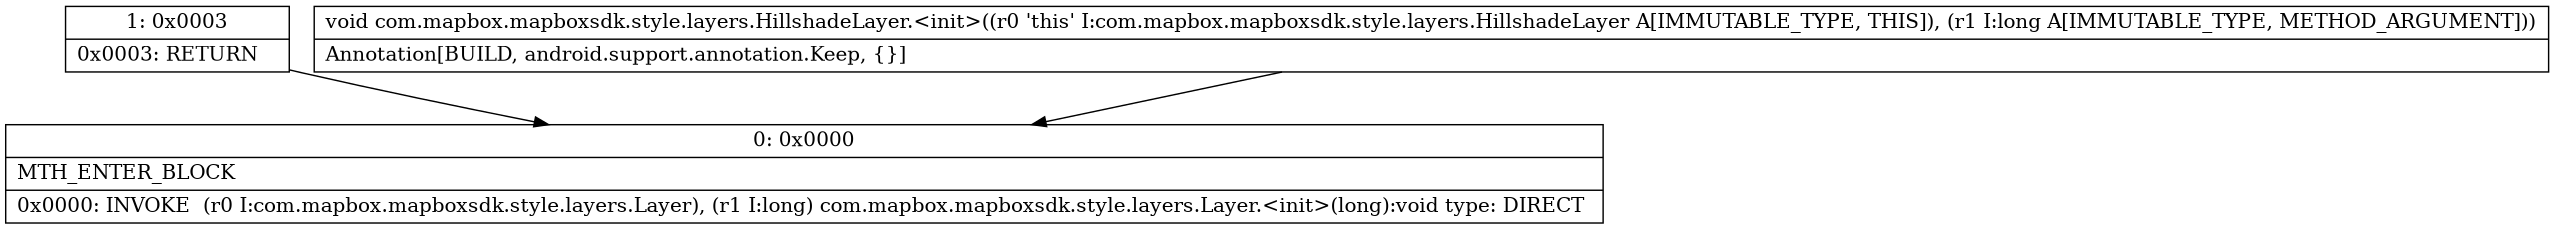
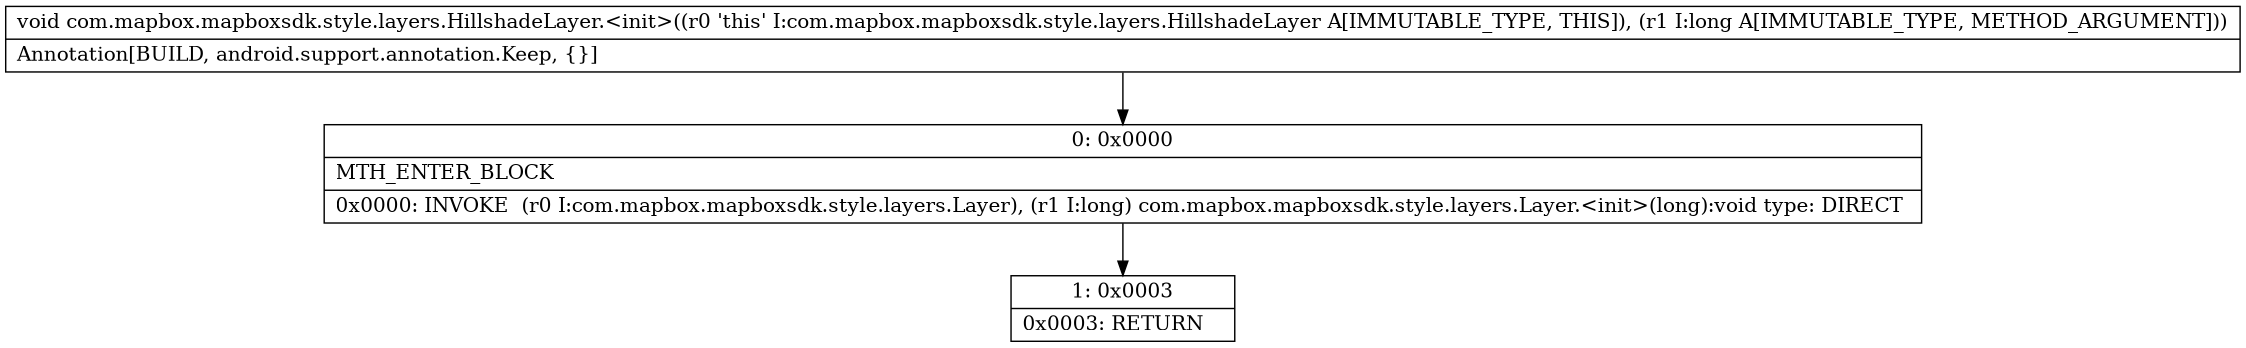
(412, 97) -> (1123, 242)
